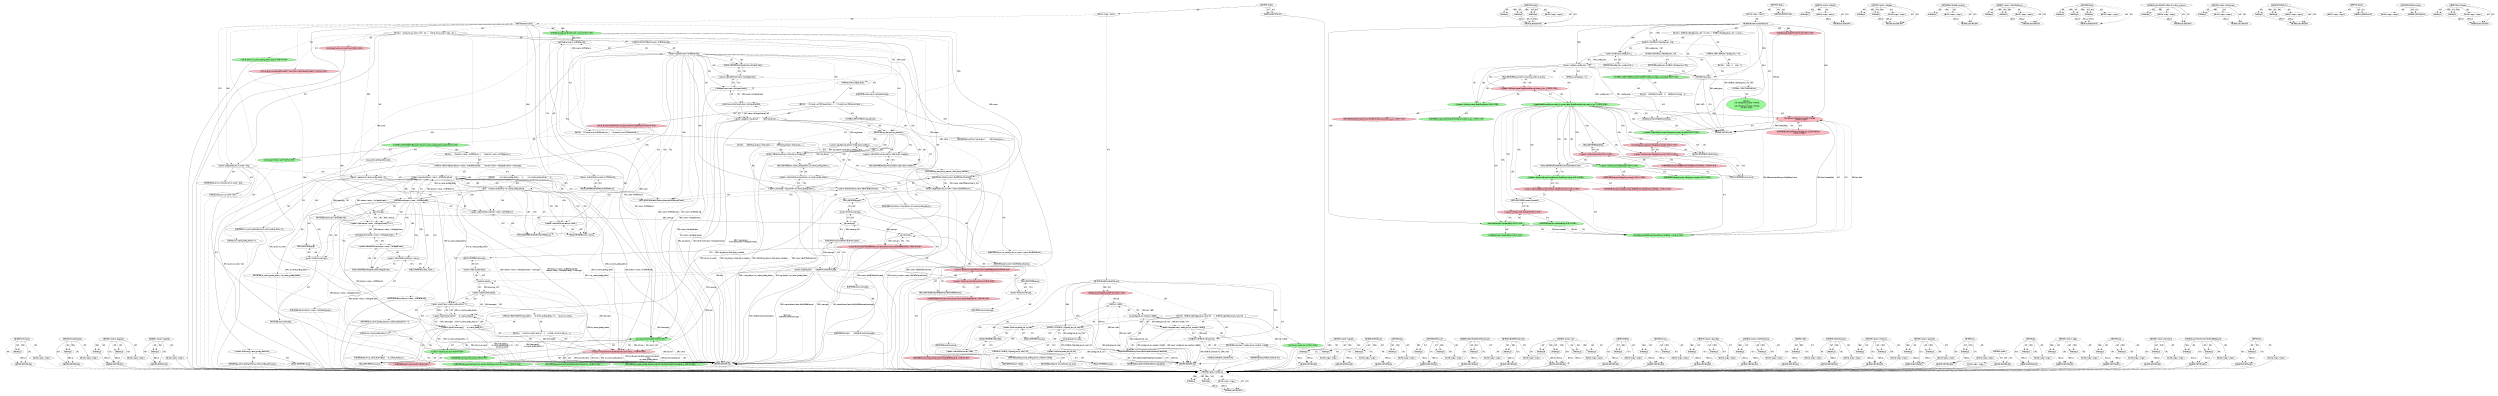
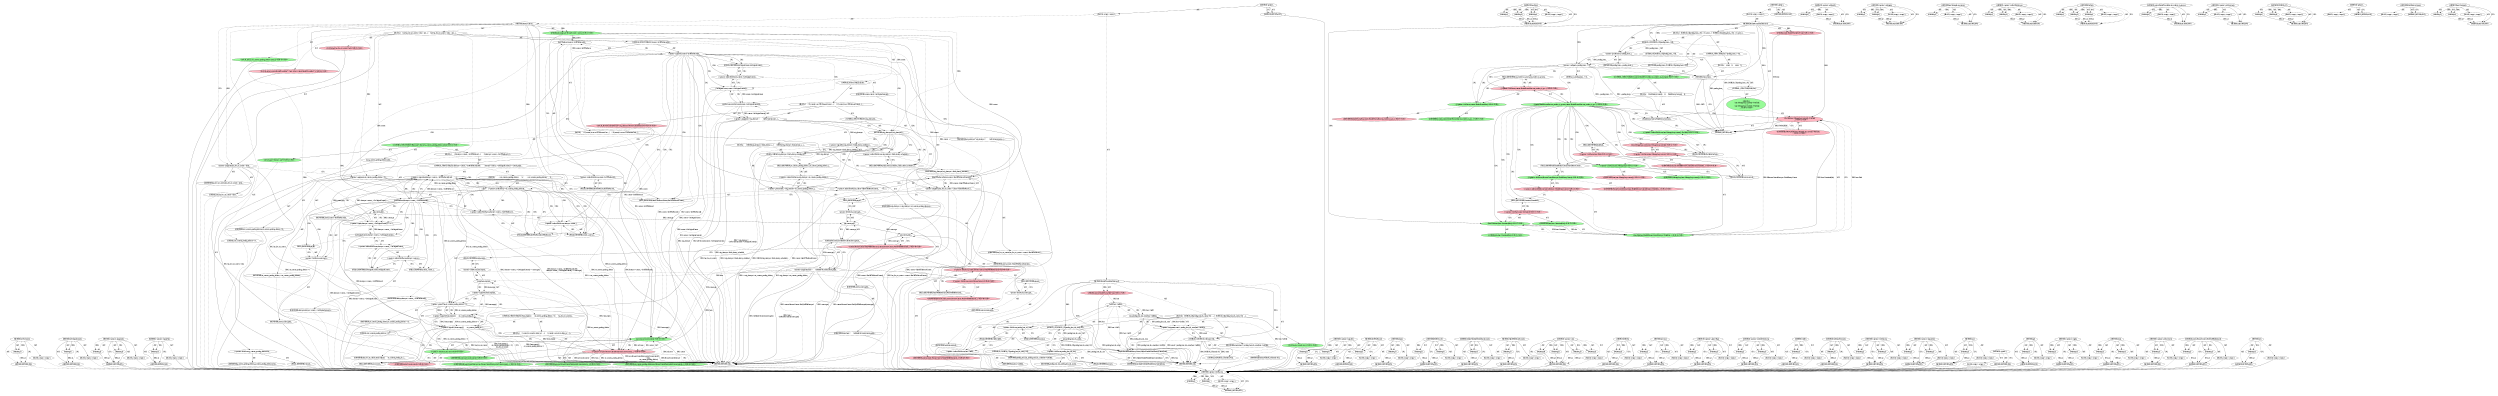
(1664, 59) -> (1689, 51)
